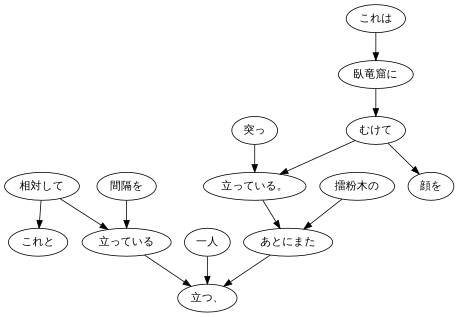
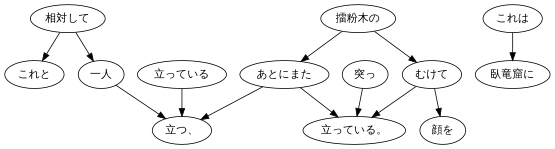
(376, 99) -> (392, 45)
(127, 186) -> none
(269, 211) -> (316, 100)
(81, 212) -> (83, 44)
